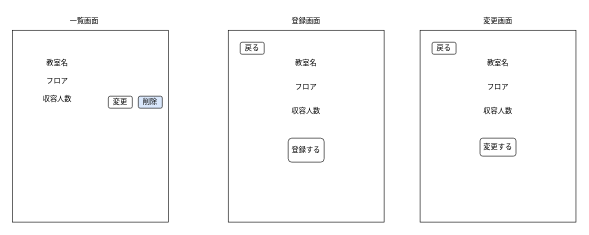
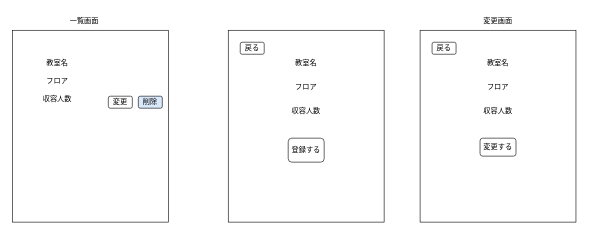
(306, 21) -> none
